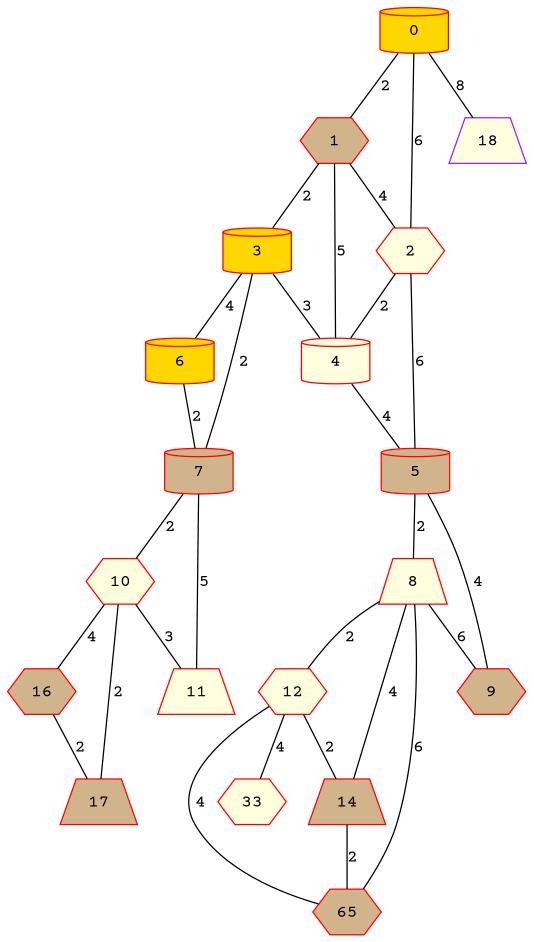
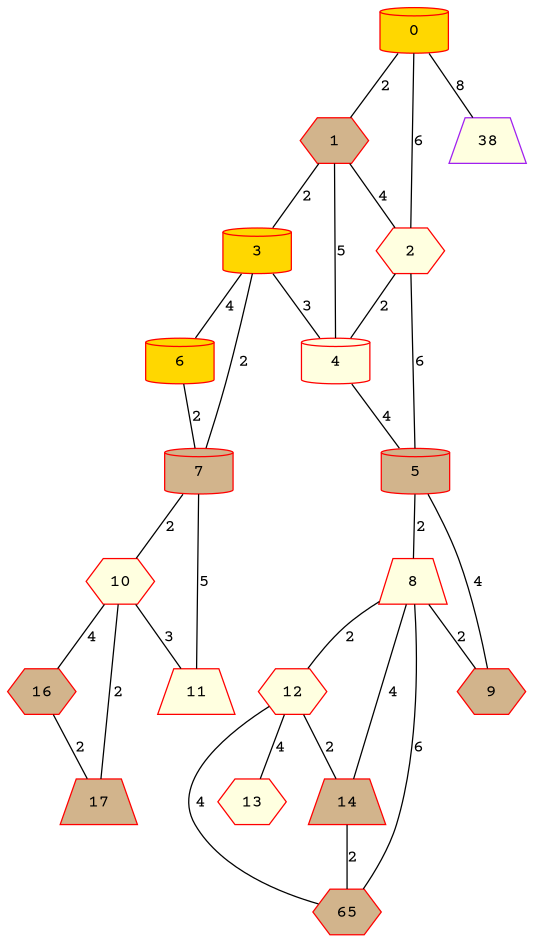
(488, 141) -> (488, 141)
(462, 636) -> (462, 636)
(252, 802) -> (252, 802)
